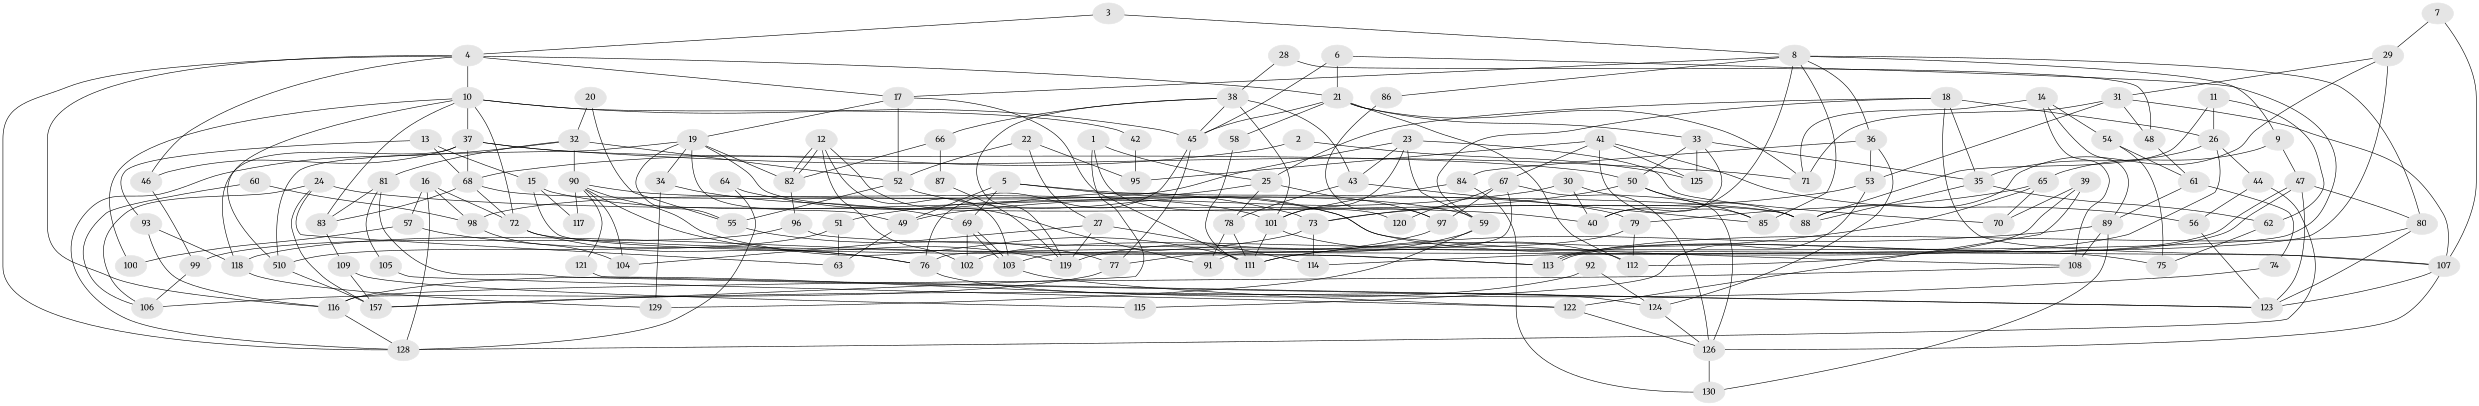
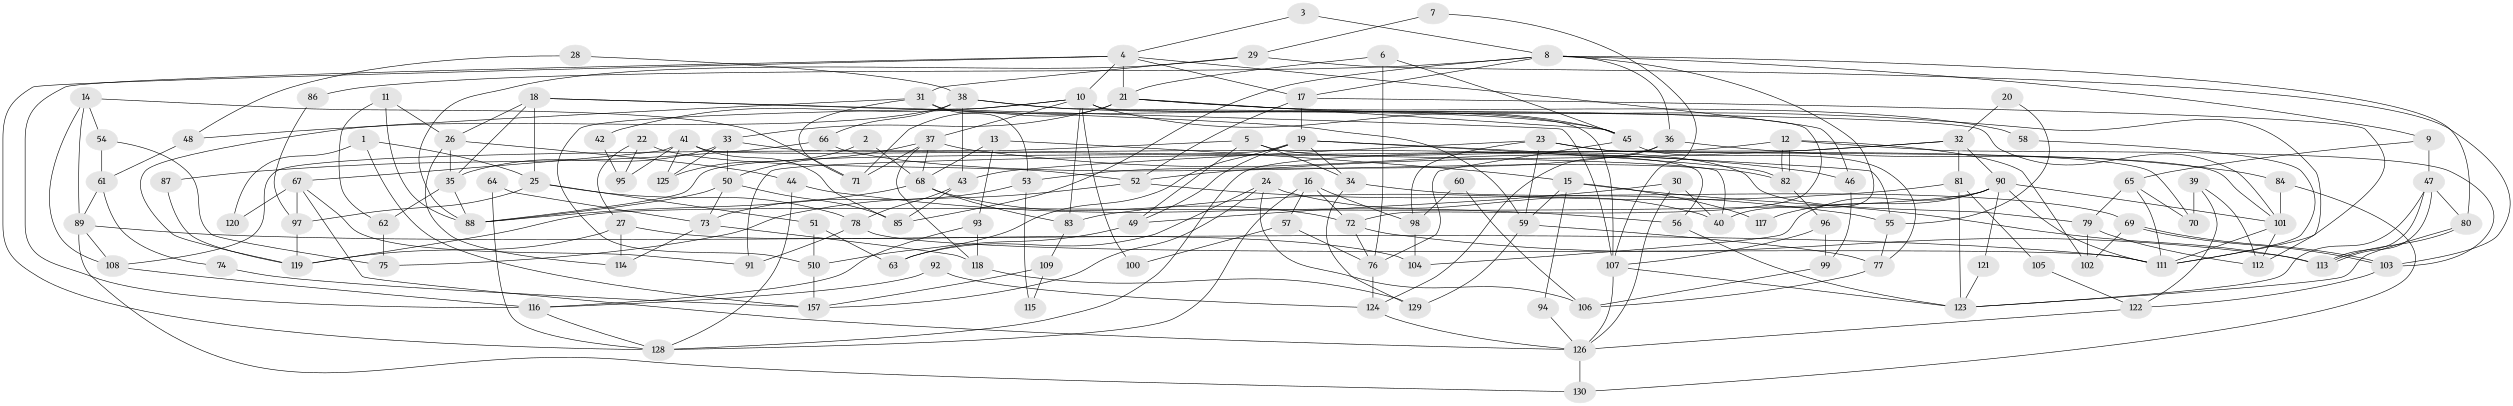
(986, 203) -> (1300, 159)
none -> (1543, 308)
